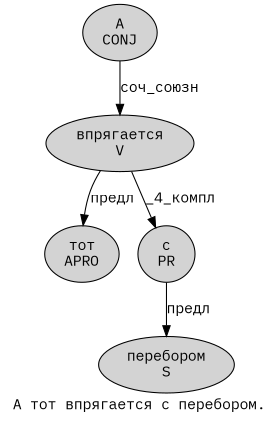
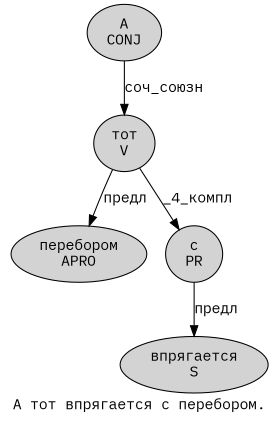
(120, 143) -> (124, 143)
(82, 254) -> (79, 254)
(166, 365) -> (194, 365)
